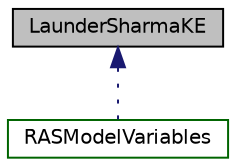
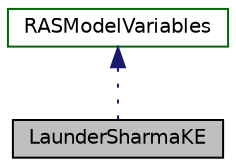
(118, 94) -> (118, 94)
